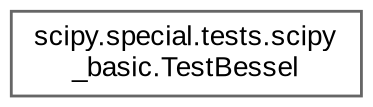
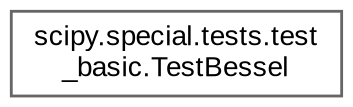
(186, 54) -> (176, 54)
